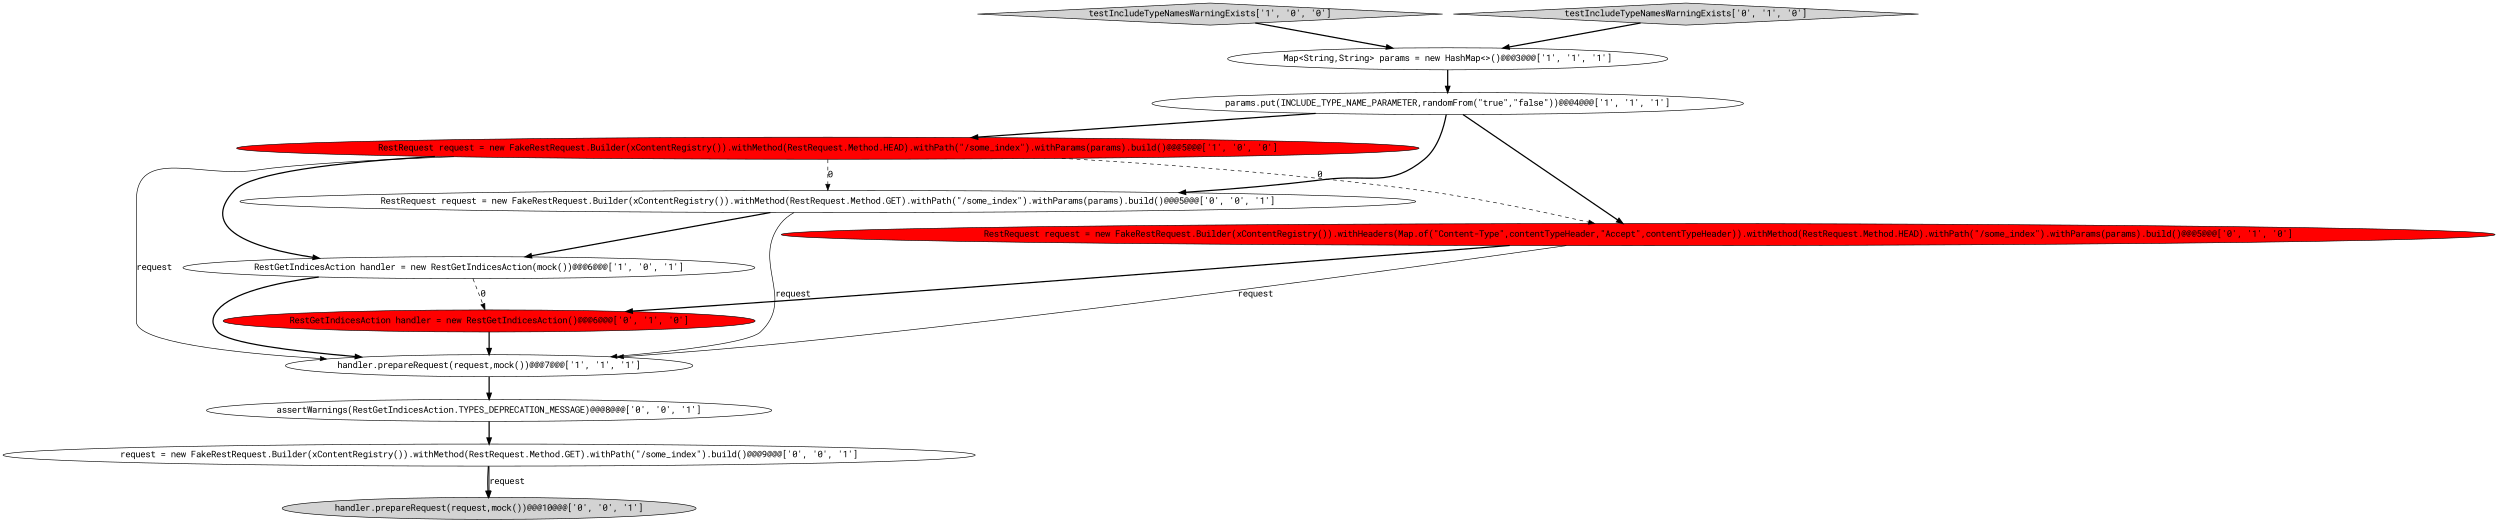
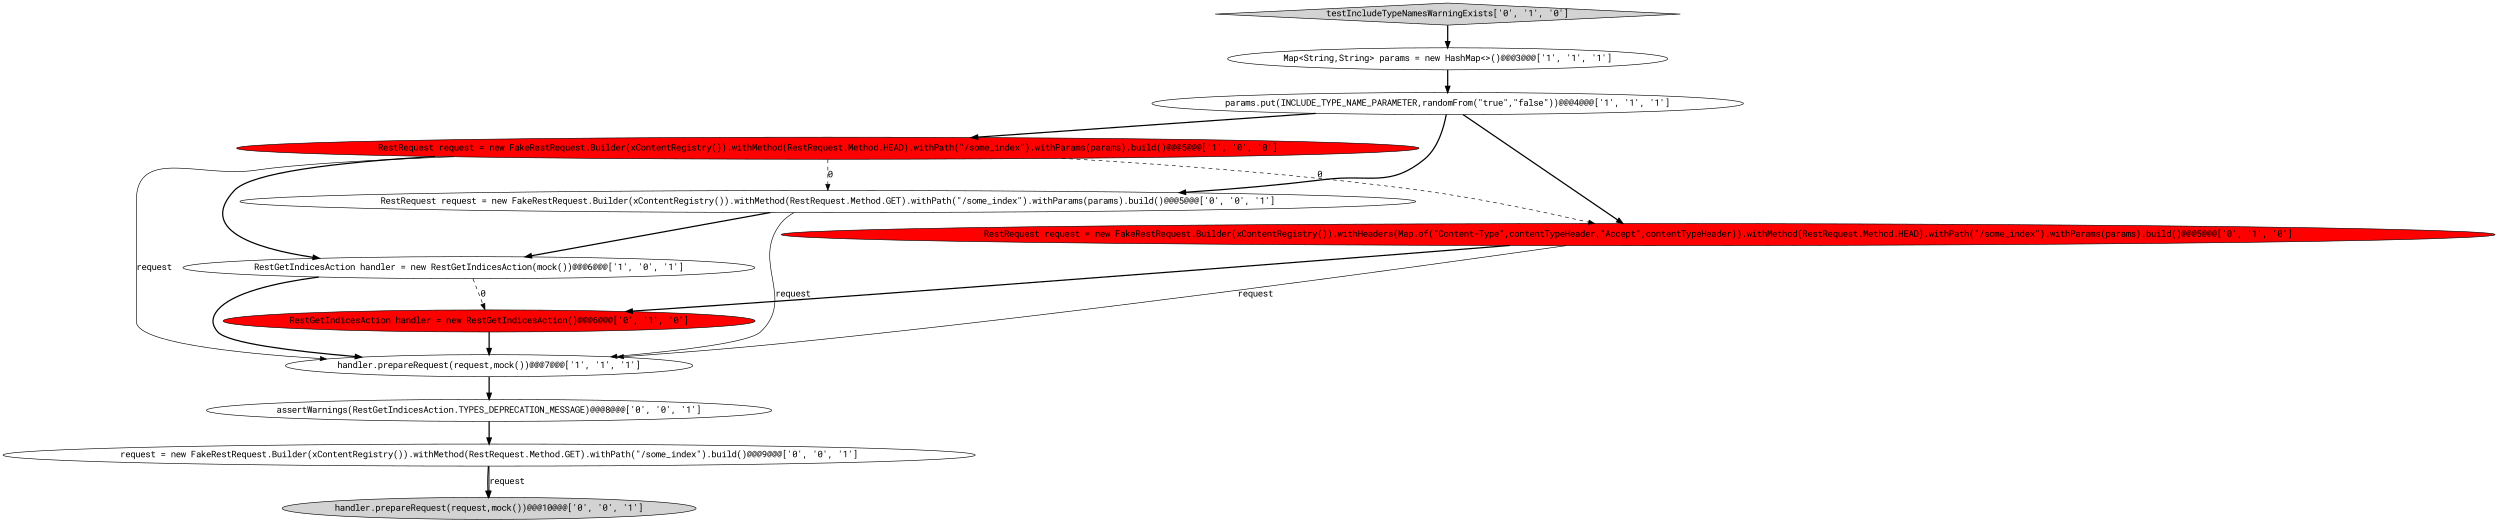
(1210, 14) -> none
